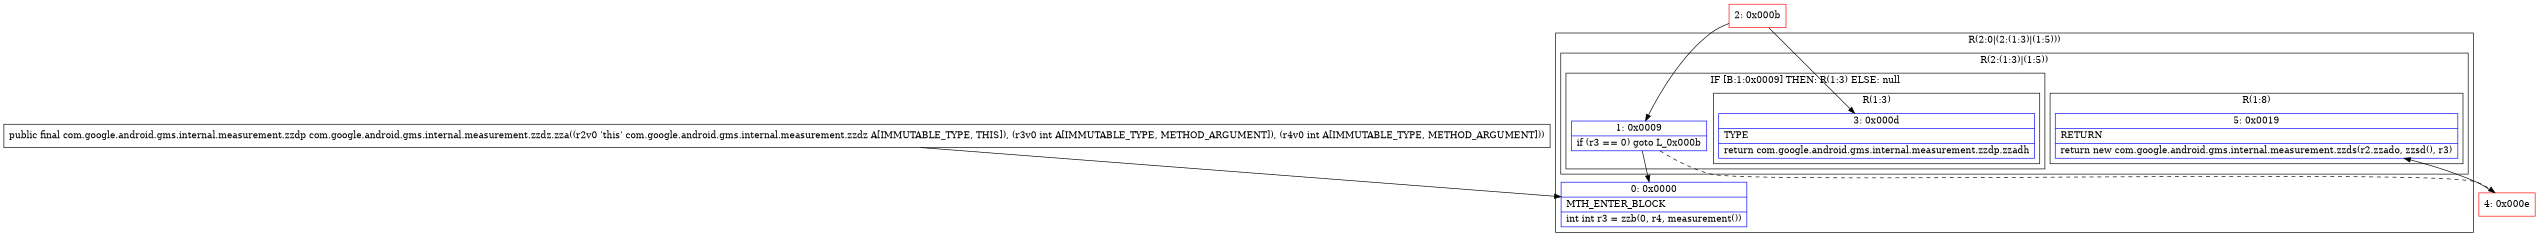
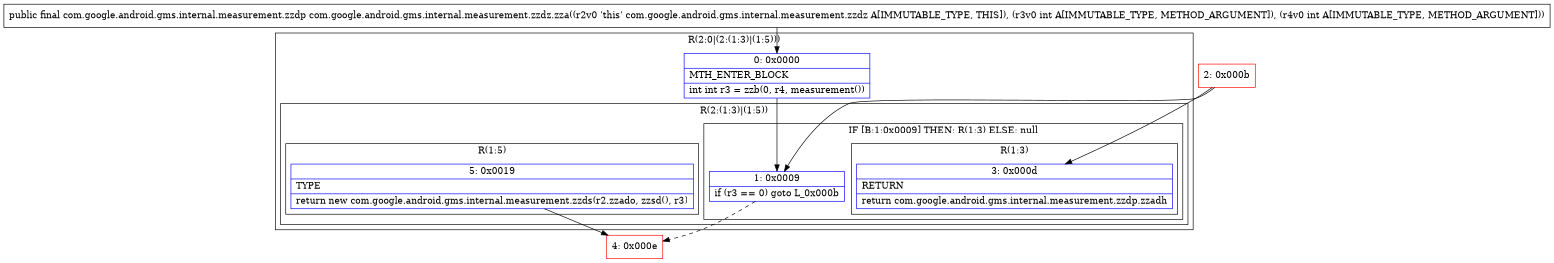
(2257, 101) -> (492, 151)
(1736, 136) -> (883, 186)
(2081, 136) -> (309, 186)
(1645, 163) -> (777, 131)
(2445, 170) -> (572, 220)
